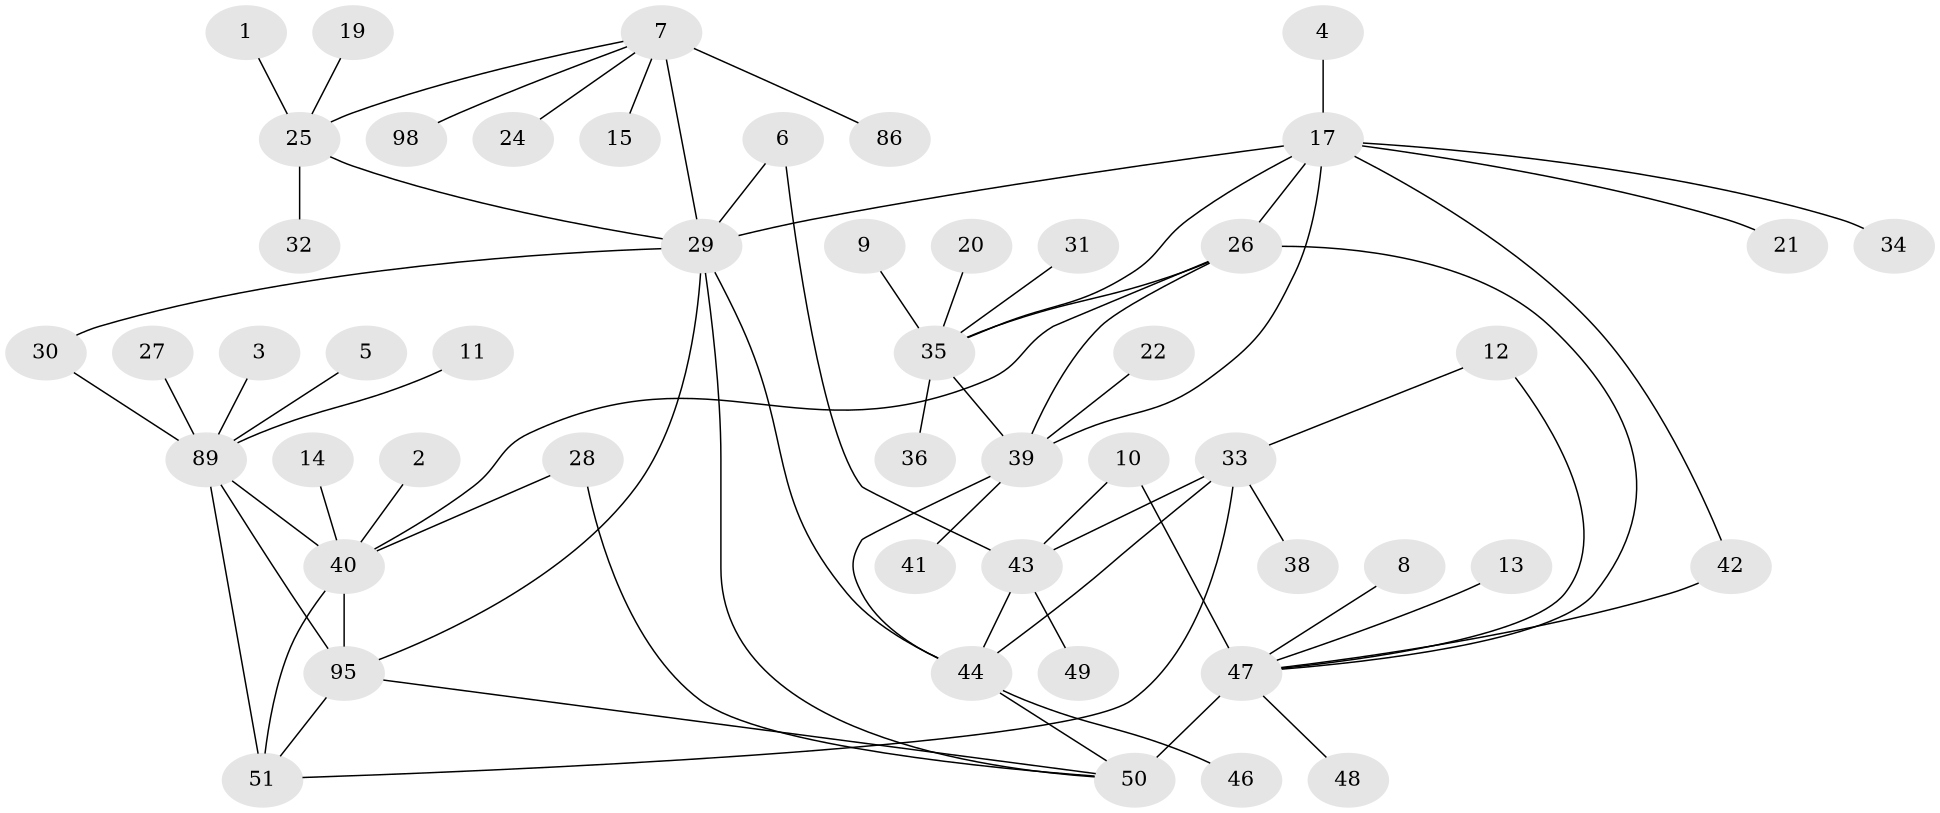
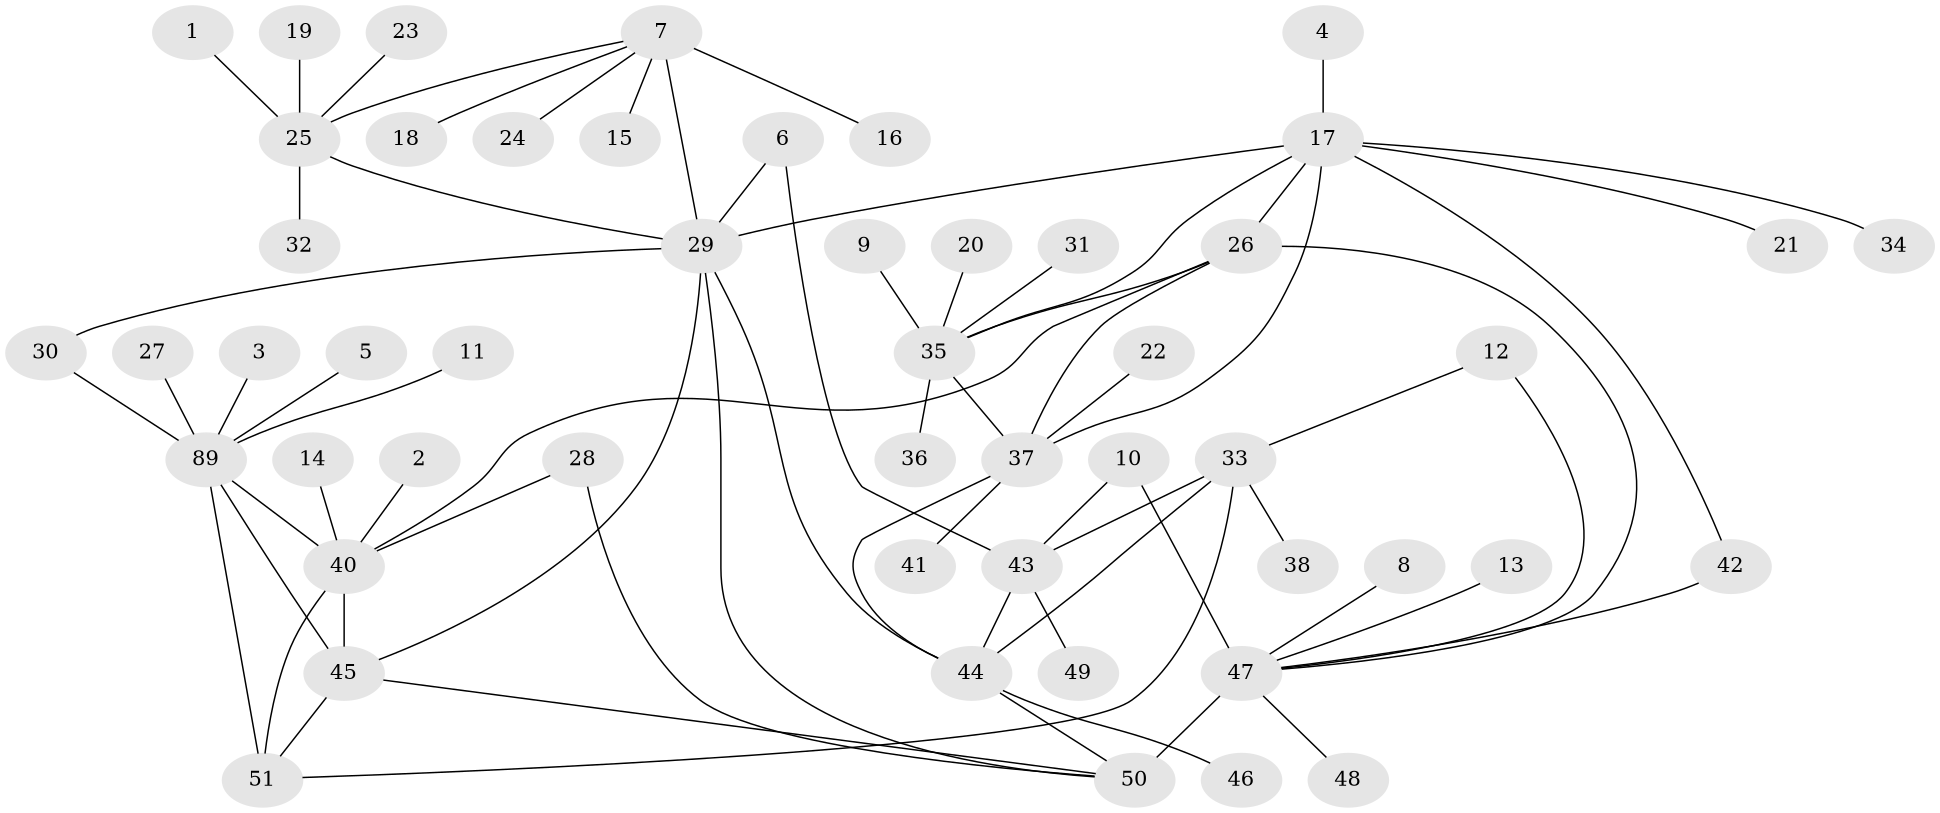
none -> (406, 33)
(406, 139) -> (406, 139)
(890, 139) -> (890, 139)
(1022, 460) -> (1022, 460)
(344, 673) -> (344, 673)
